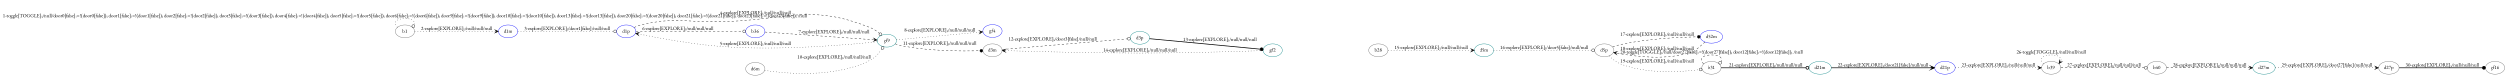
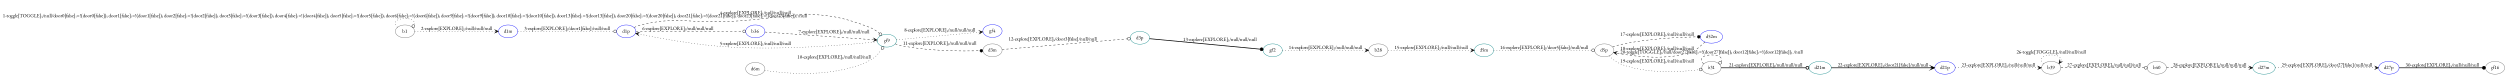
(1134, 53) -> (1324, 50)
(2389, 68) -> (2389, 68)
